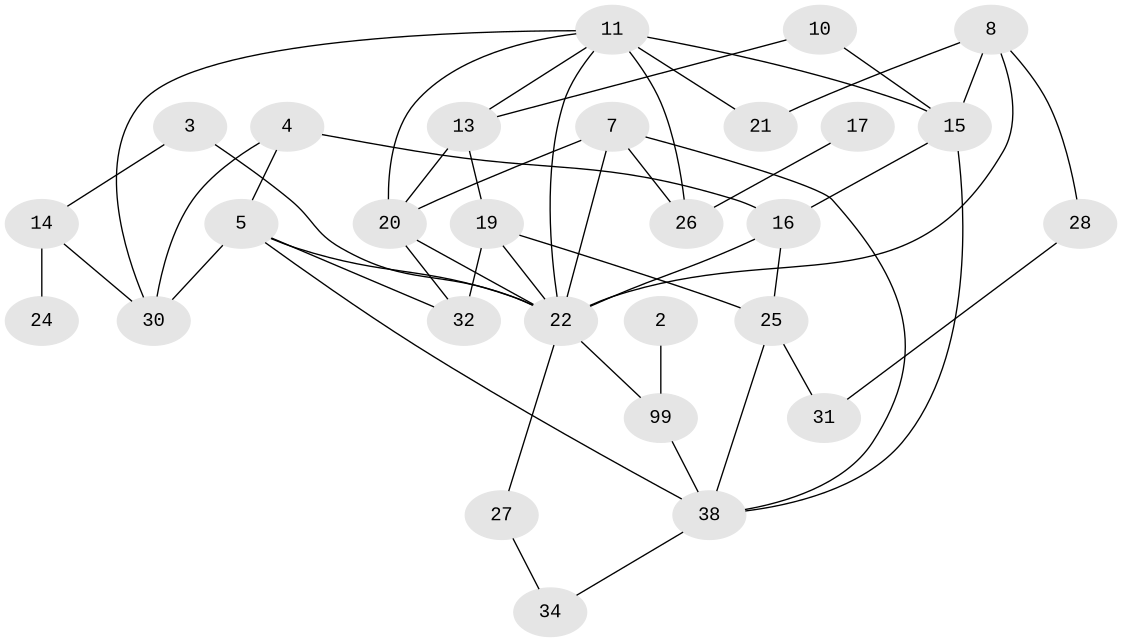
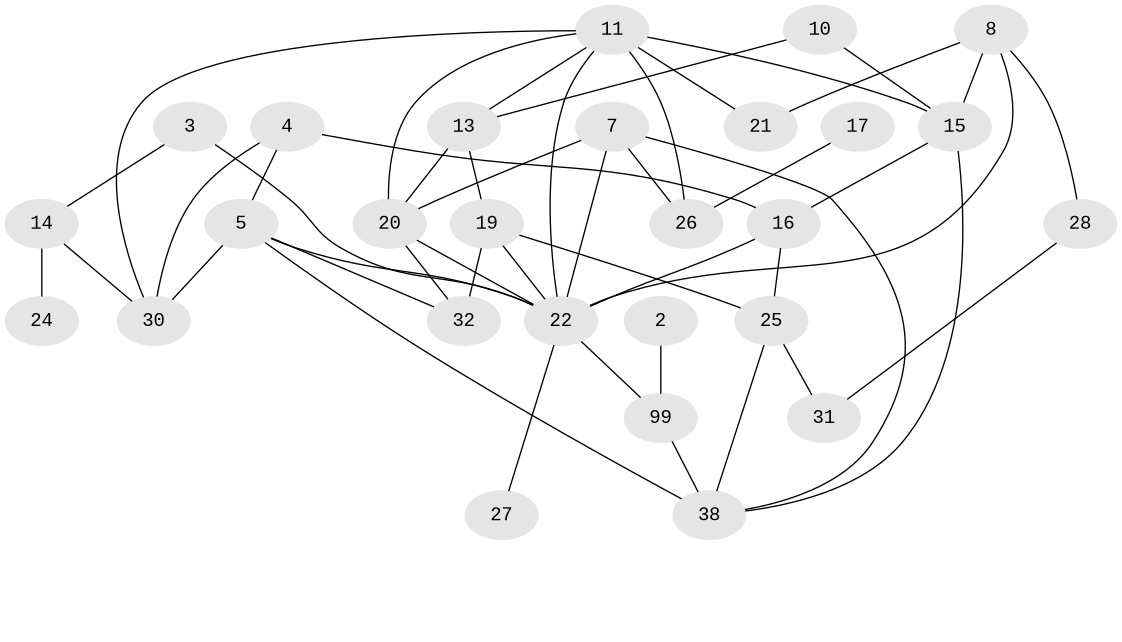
(550, 612) -> none
